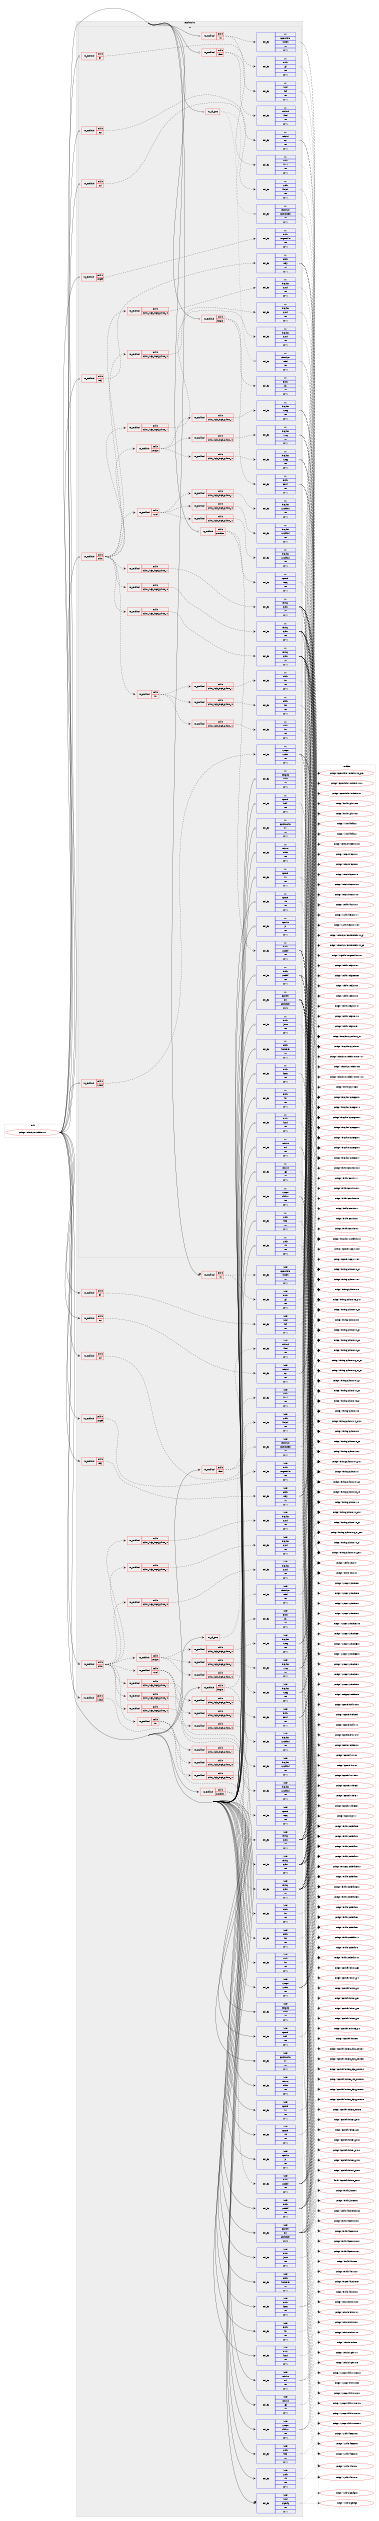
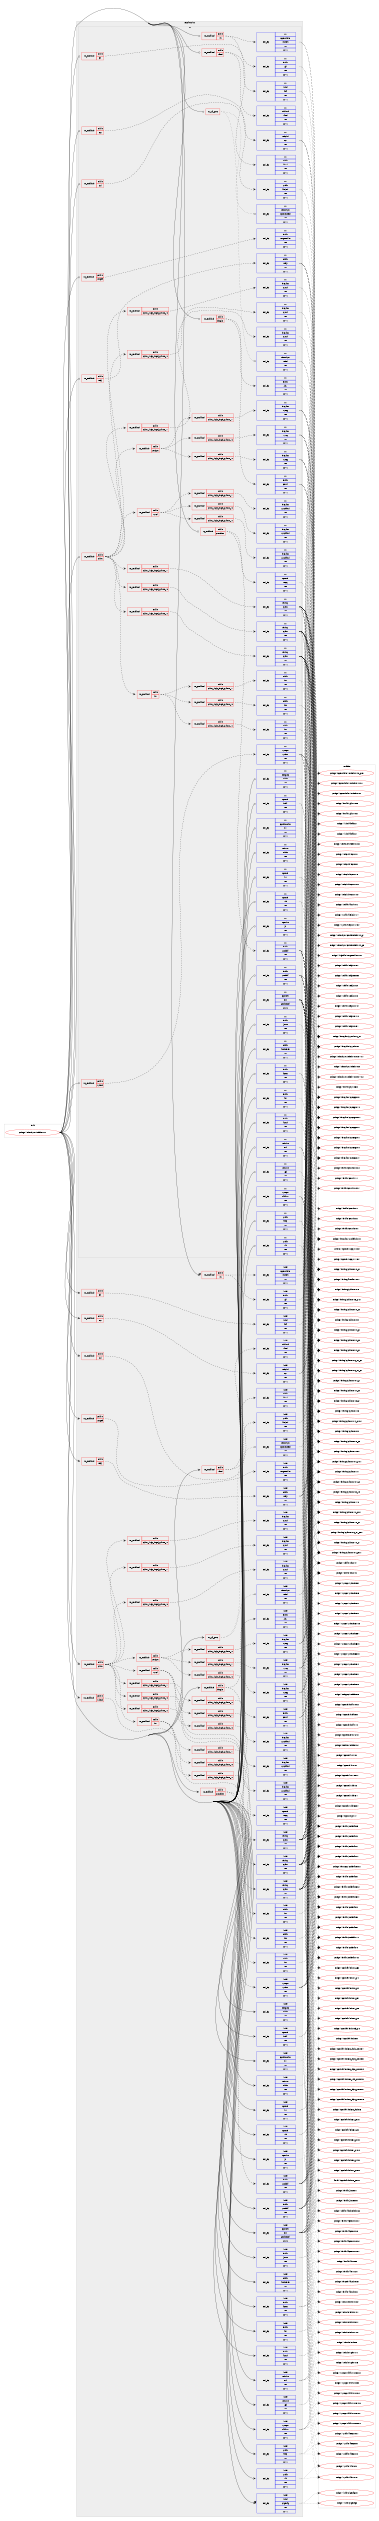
(347, 1198) -> none
(347, 1280) -> (347, 1280)
(347, 1786) -> (347, 1786)
(347, 2221) -> (347, 2221)
(347, 2454) -> (347, 2454)
